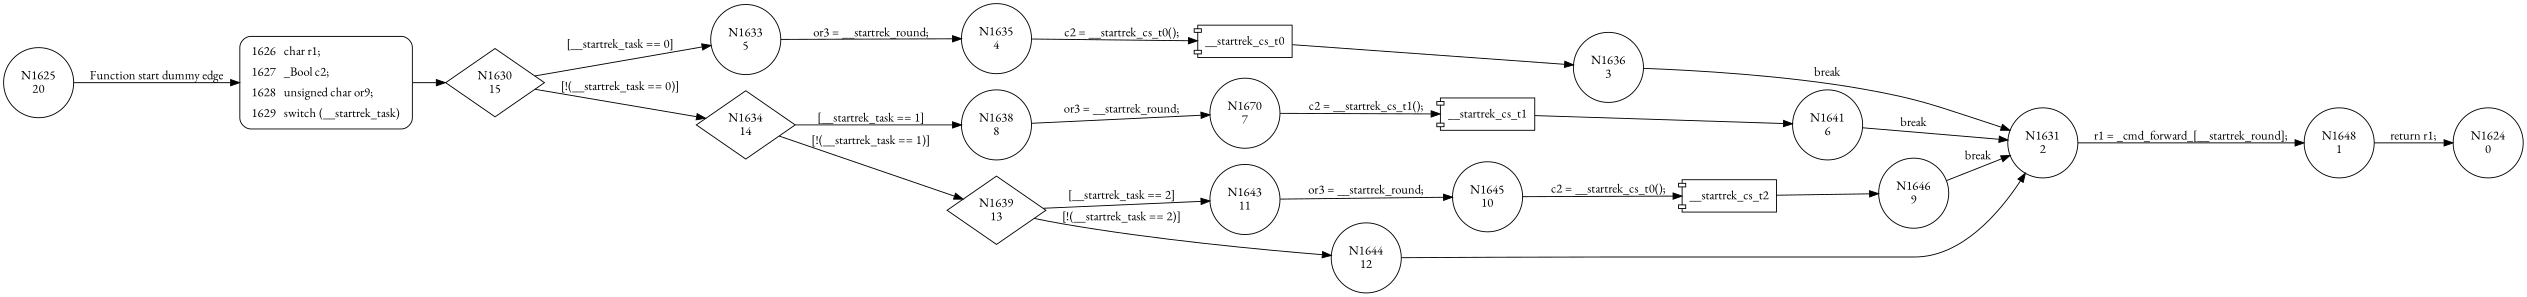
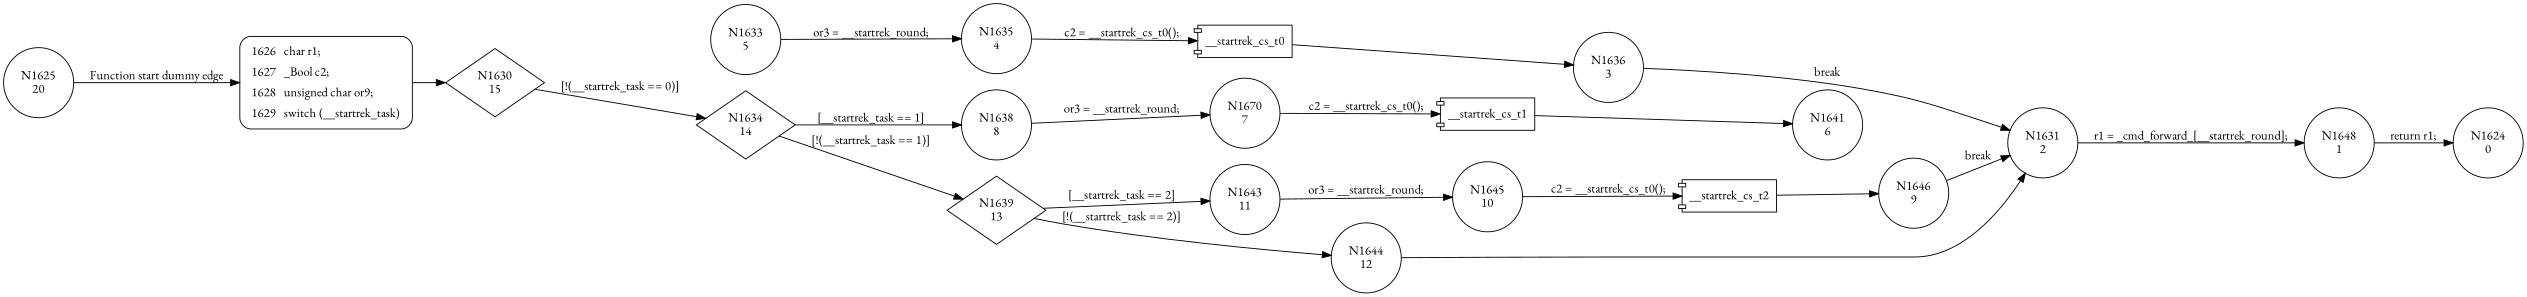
(618, 61) -> none
(1366, 106) -> (1366, 106)
(1931, 134) -> none
